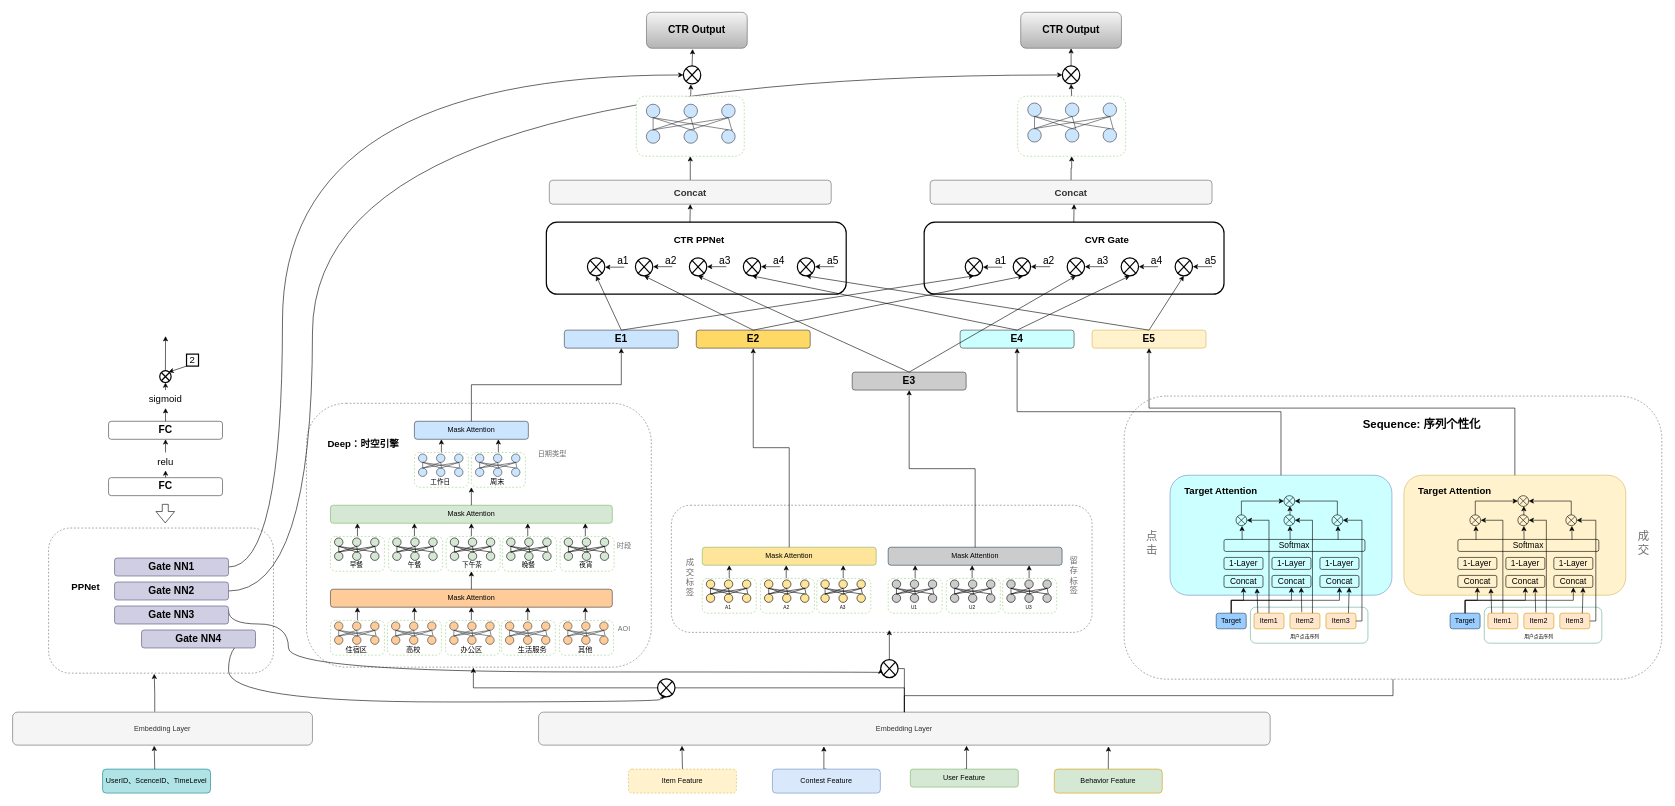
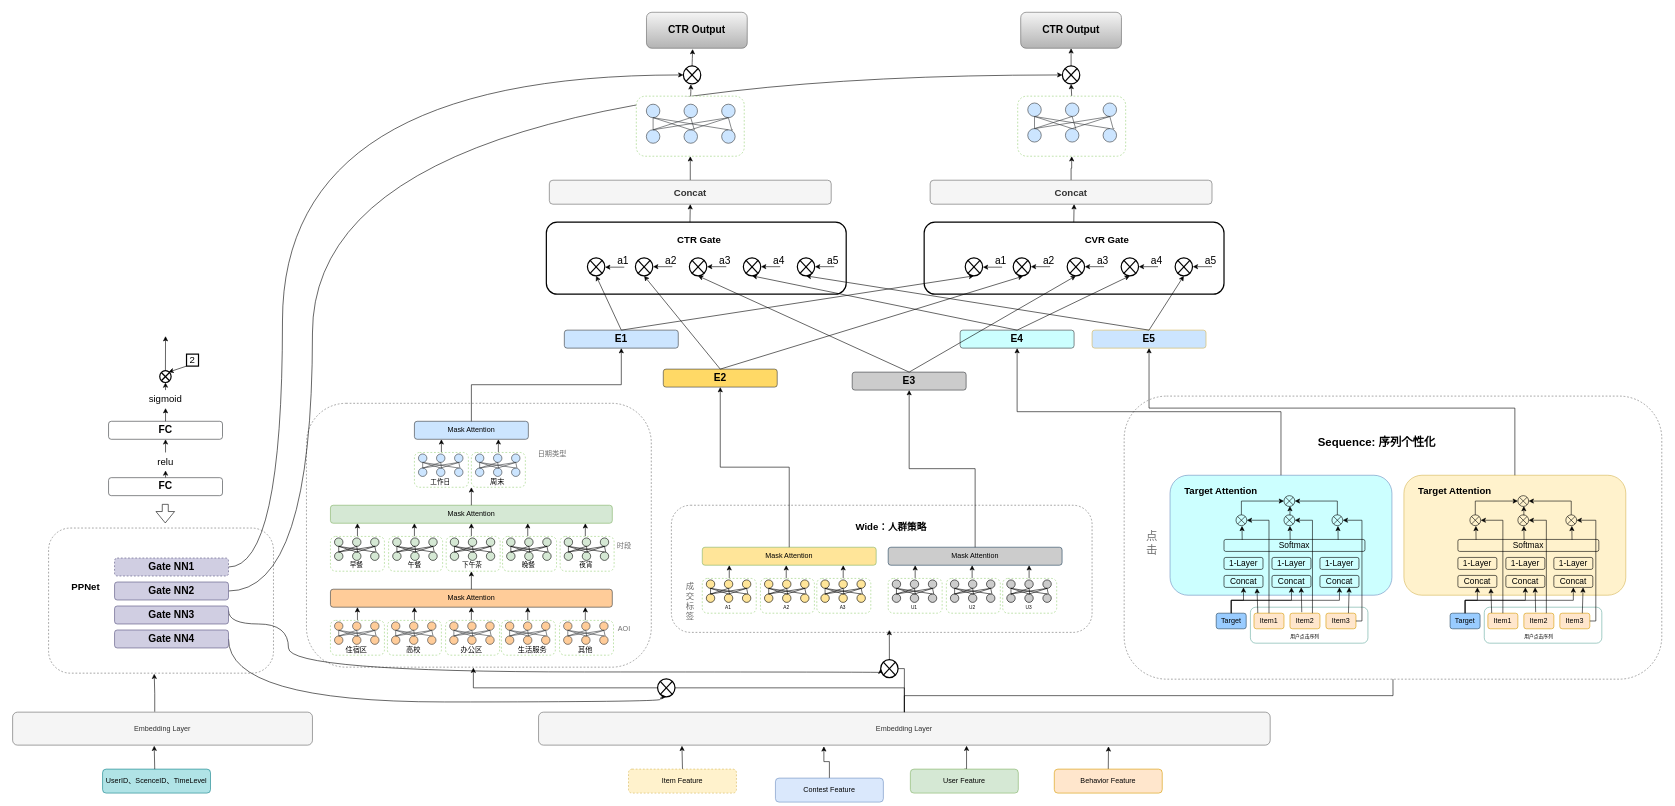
(699, 240) -> (699, 240)
(753, 339) -> (720, 378)
(1149, 339) -> (1149, 339)
(1422, 425) -> (1377, 443)
(363, 444) -> none
none -> (891, 527)
(1644, 544) -> none
(171, 567) -> (171, 567)
(1074, 576) -> none
(690, 578) -> (690, 602)
(198, 639) -> (171, 639)
(965, 779) -> (965, 782)
(827, 782) -> (830, 791)
(1109, 782) -> (1109, 782)
